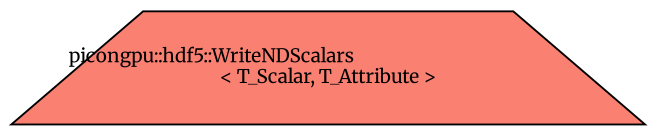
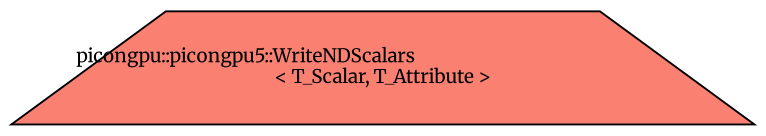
(328, 68) -> (383, 68)
